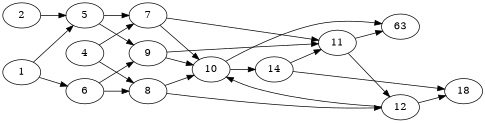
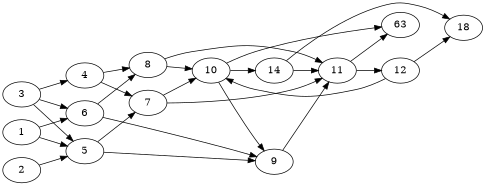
(176, 60) -> (238, 114)
none -> (22, 94)
(270, 104) -> (241, 46)
